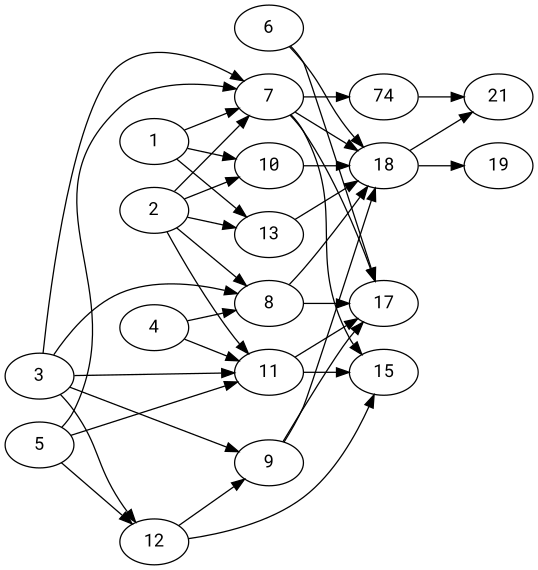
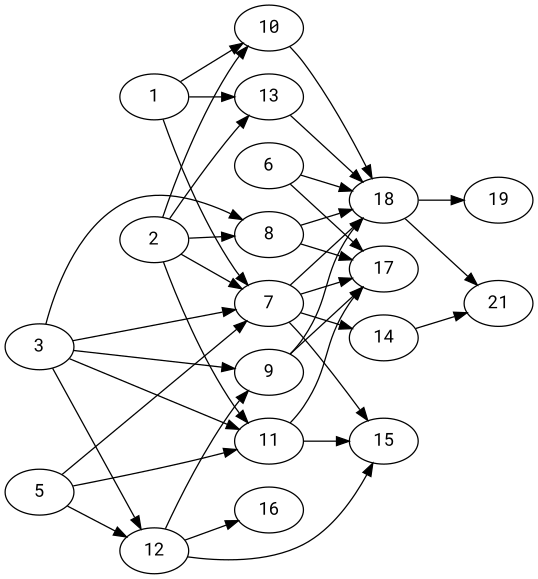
(384, 97) -> (384, 338)
(154, 328) -> none
none -> (269, 510)
